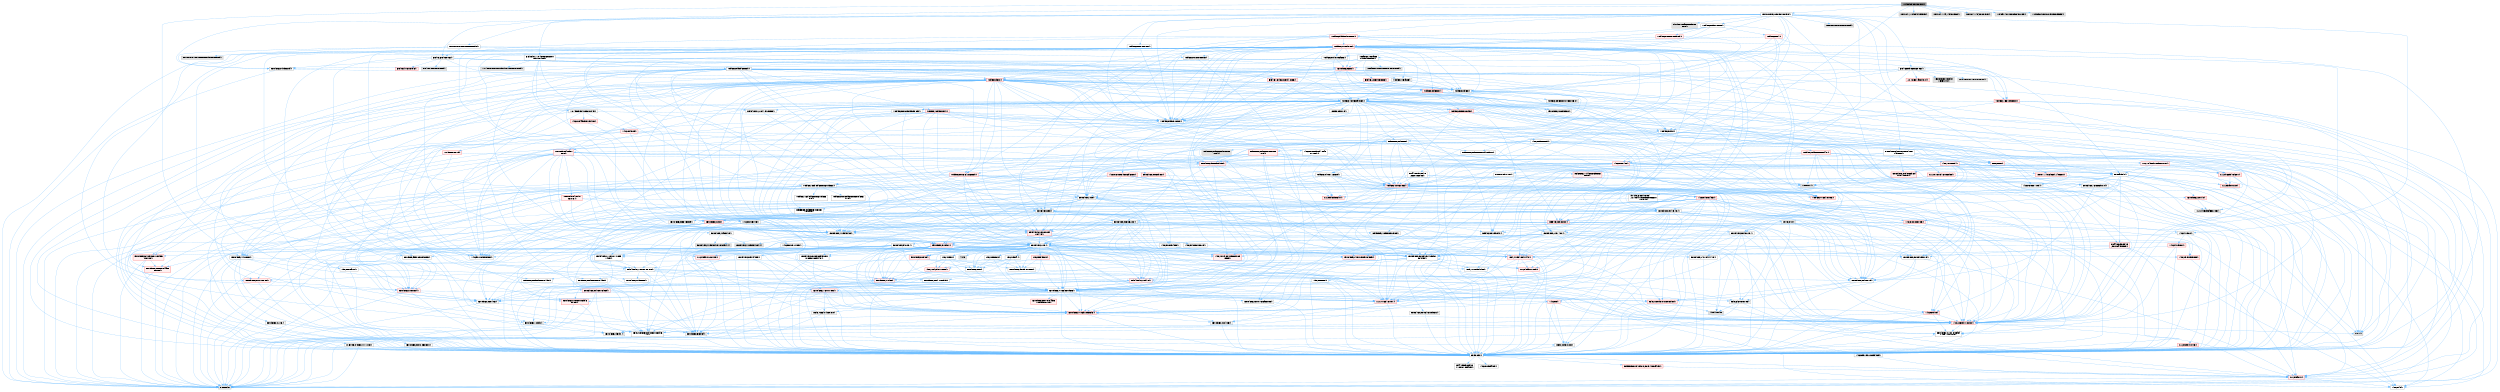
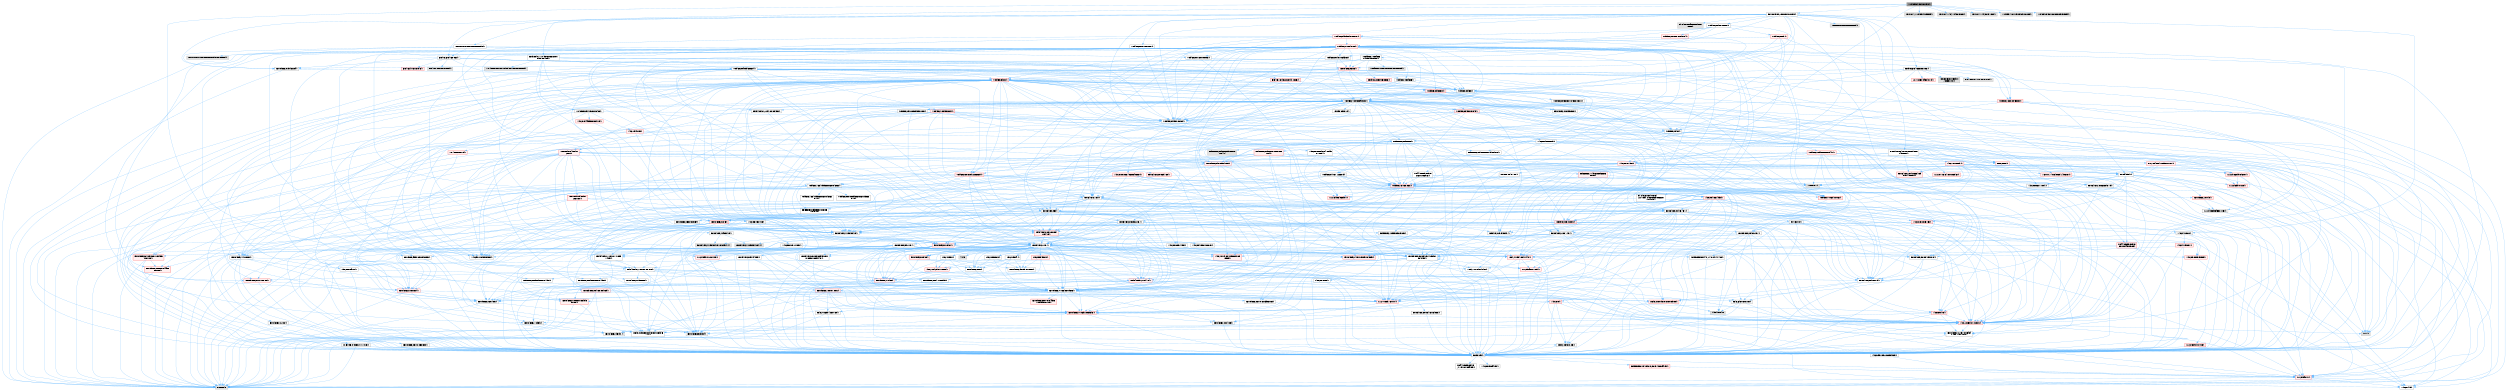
(1703, 257) -> (1707, 257)
